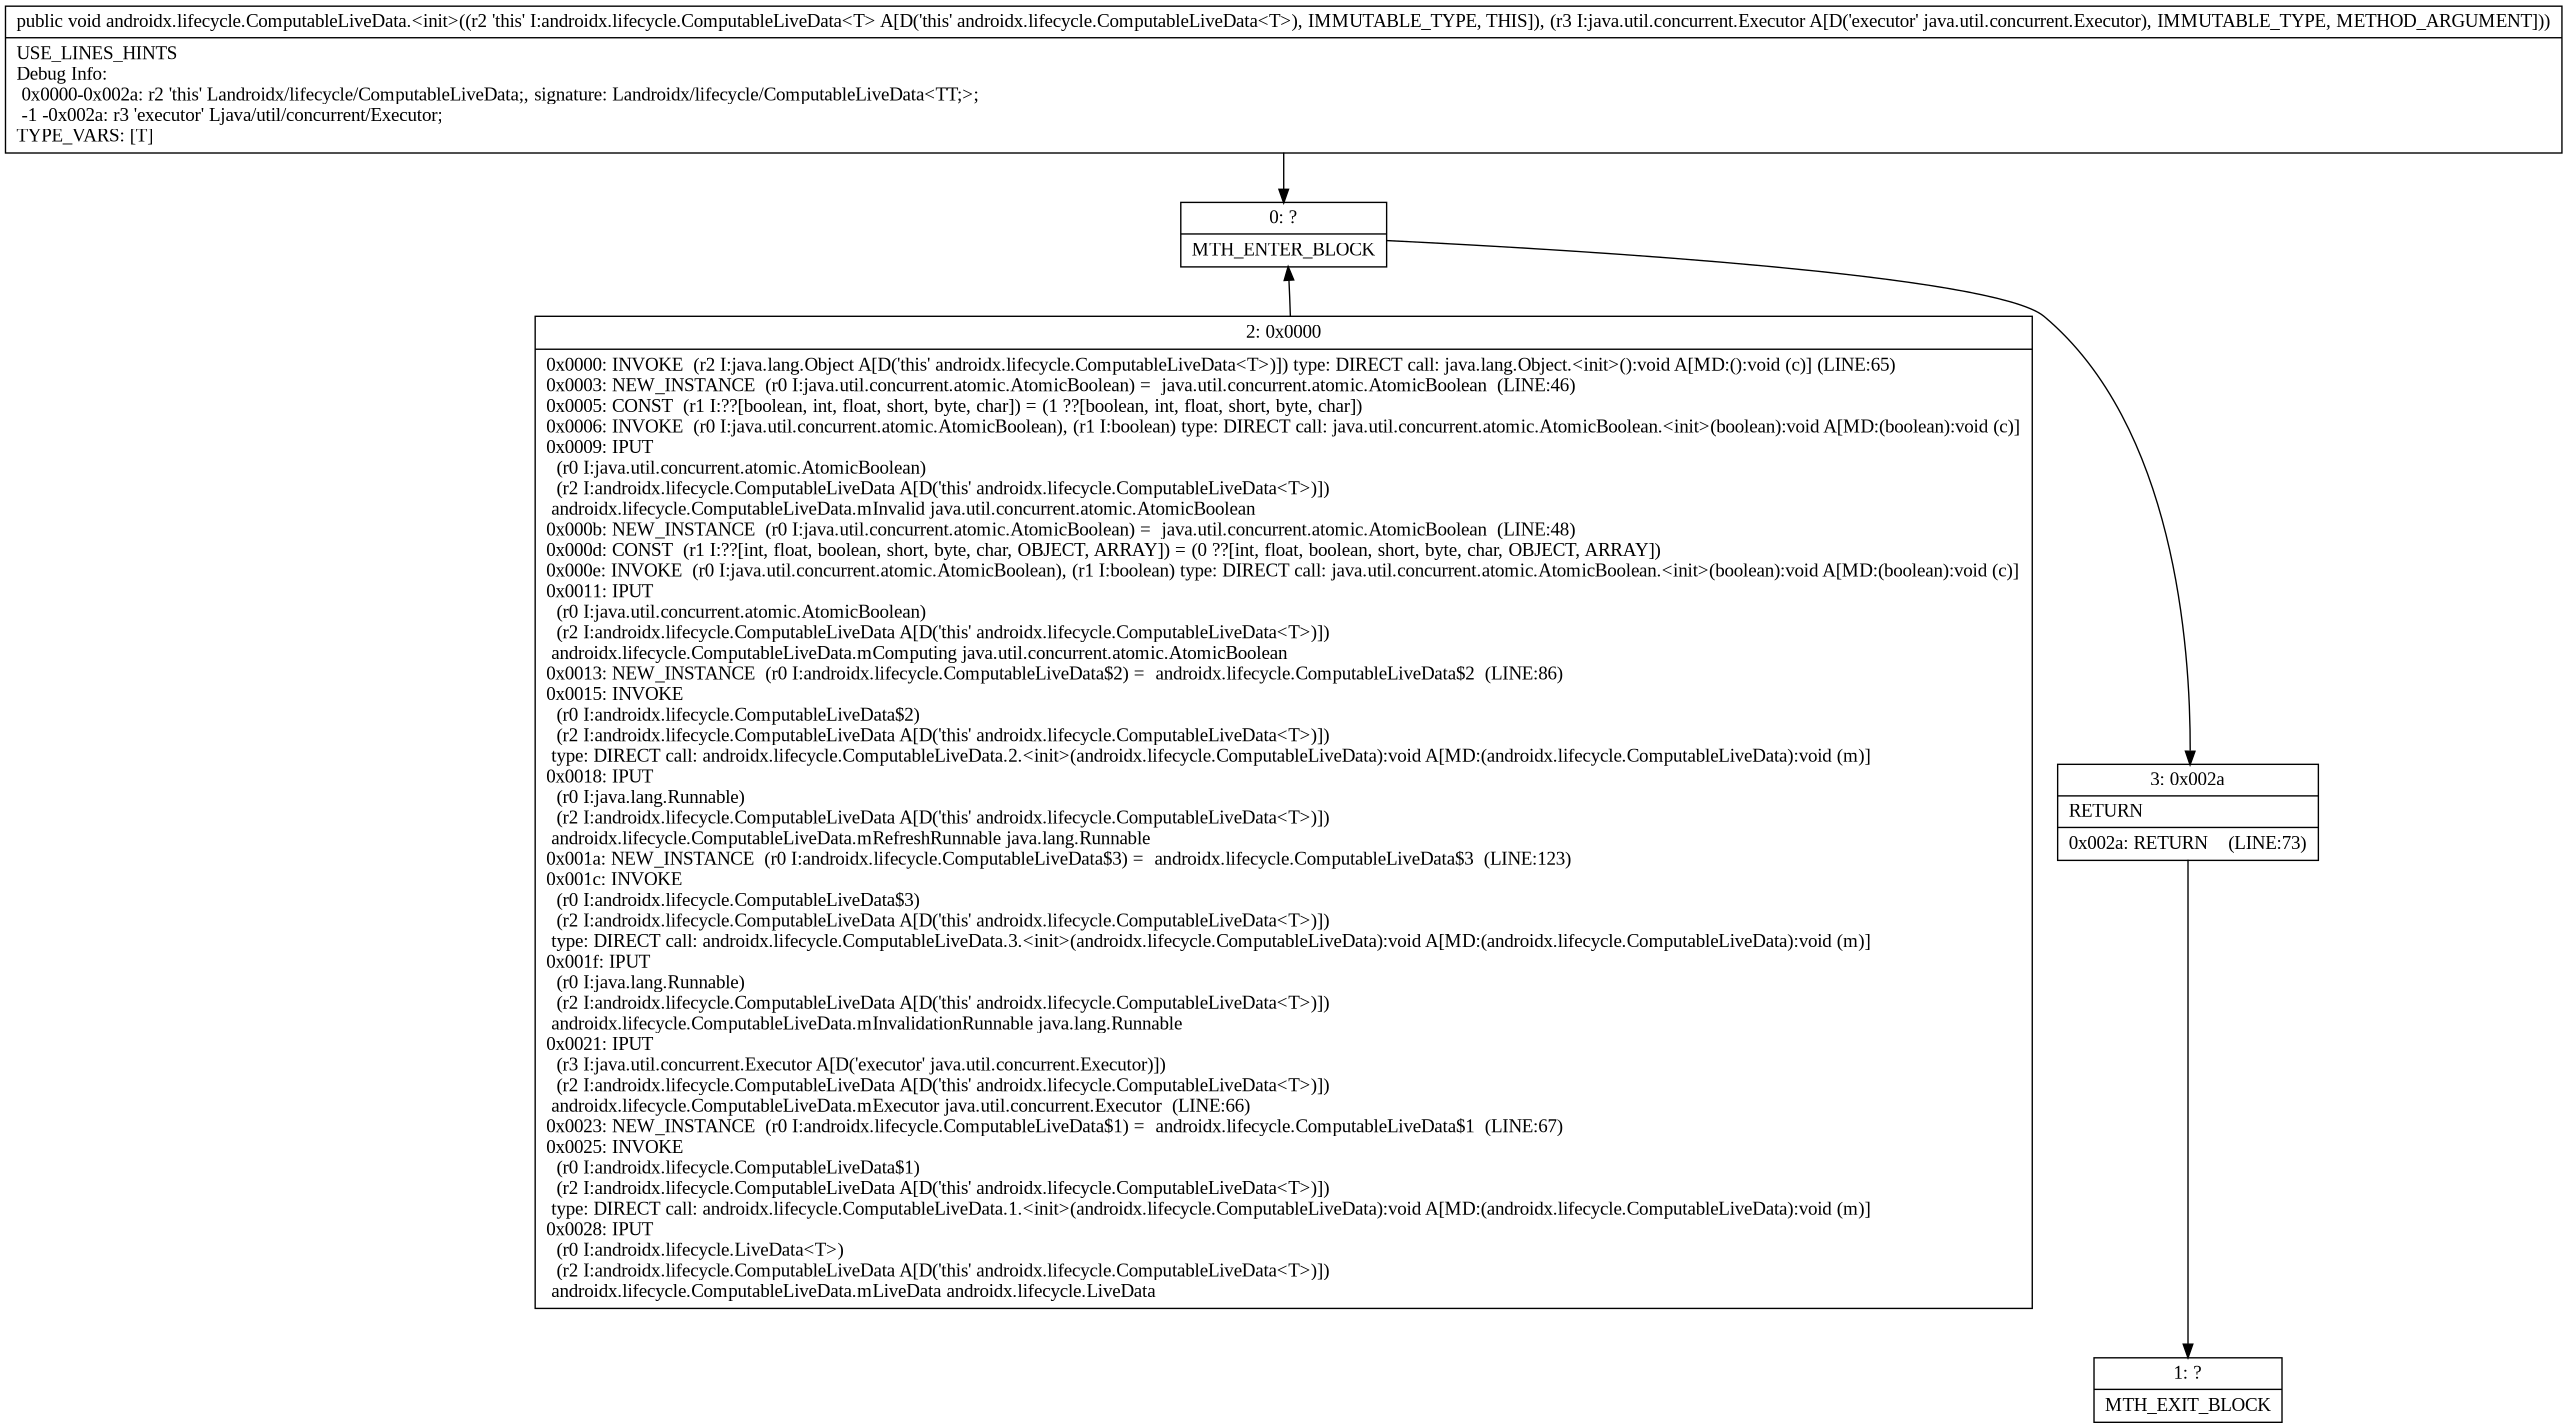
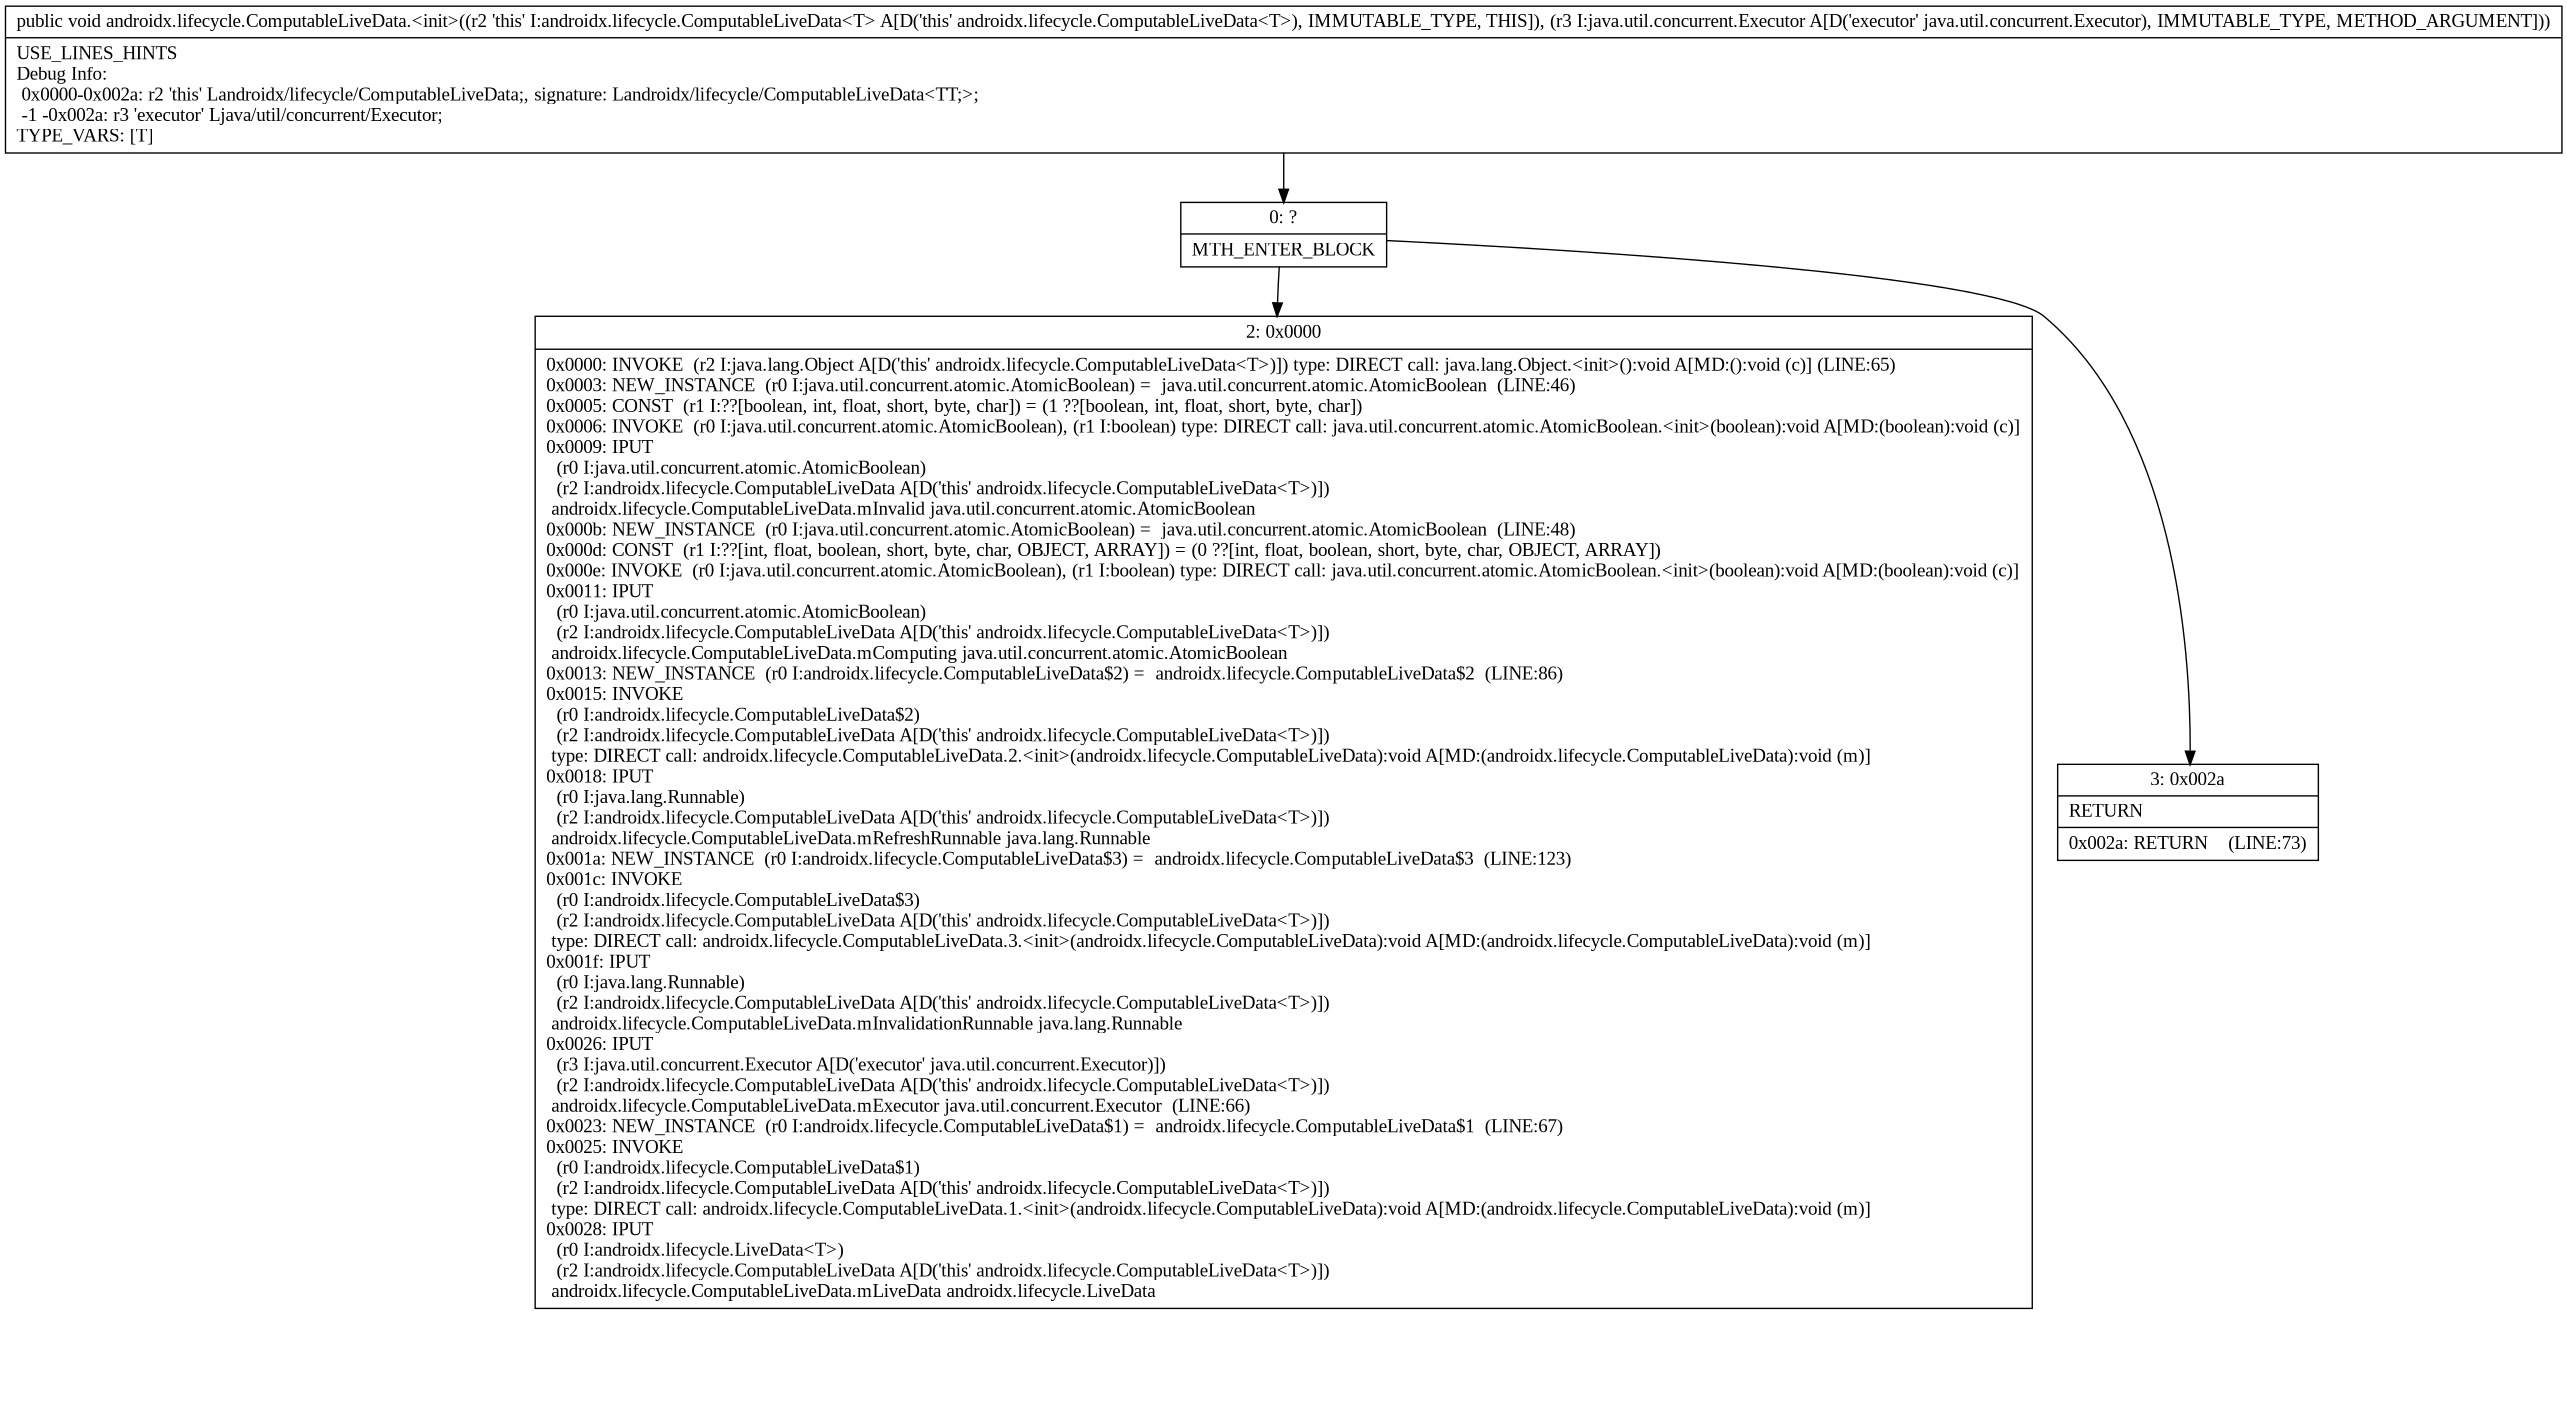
(1290, 299) -> (1278, 285)
(605, 1044) -> (605, 1044)
(2188, 1390) -> none
